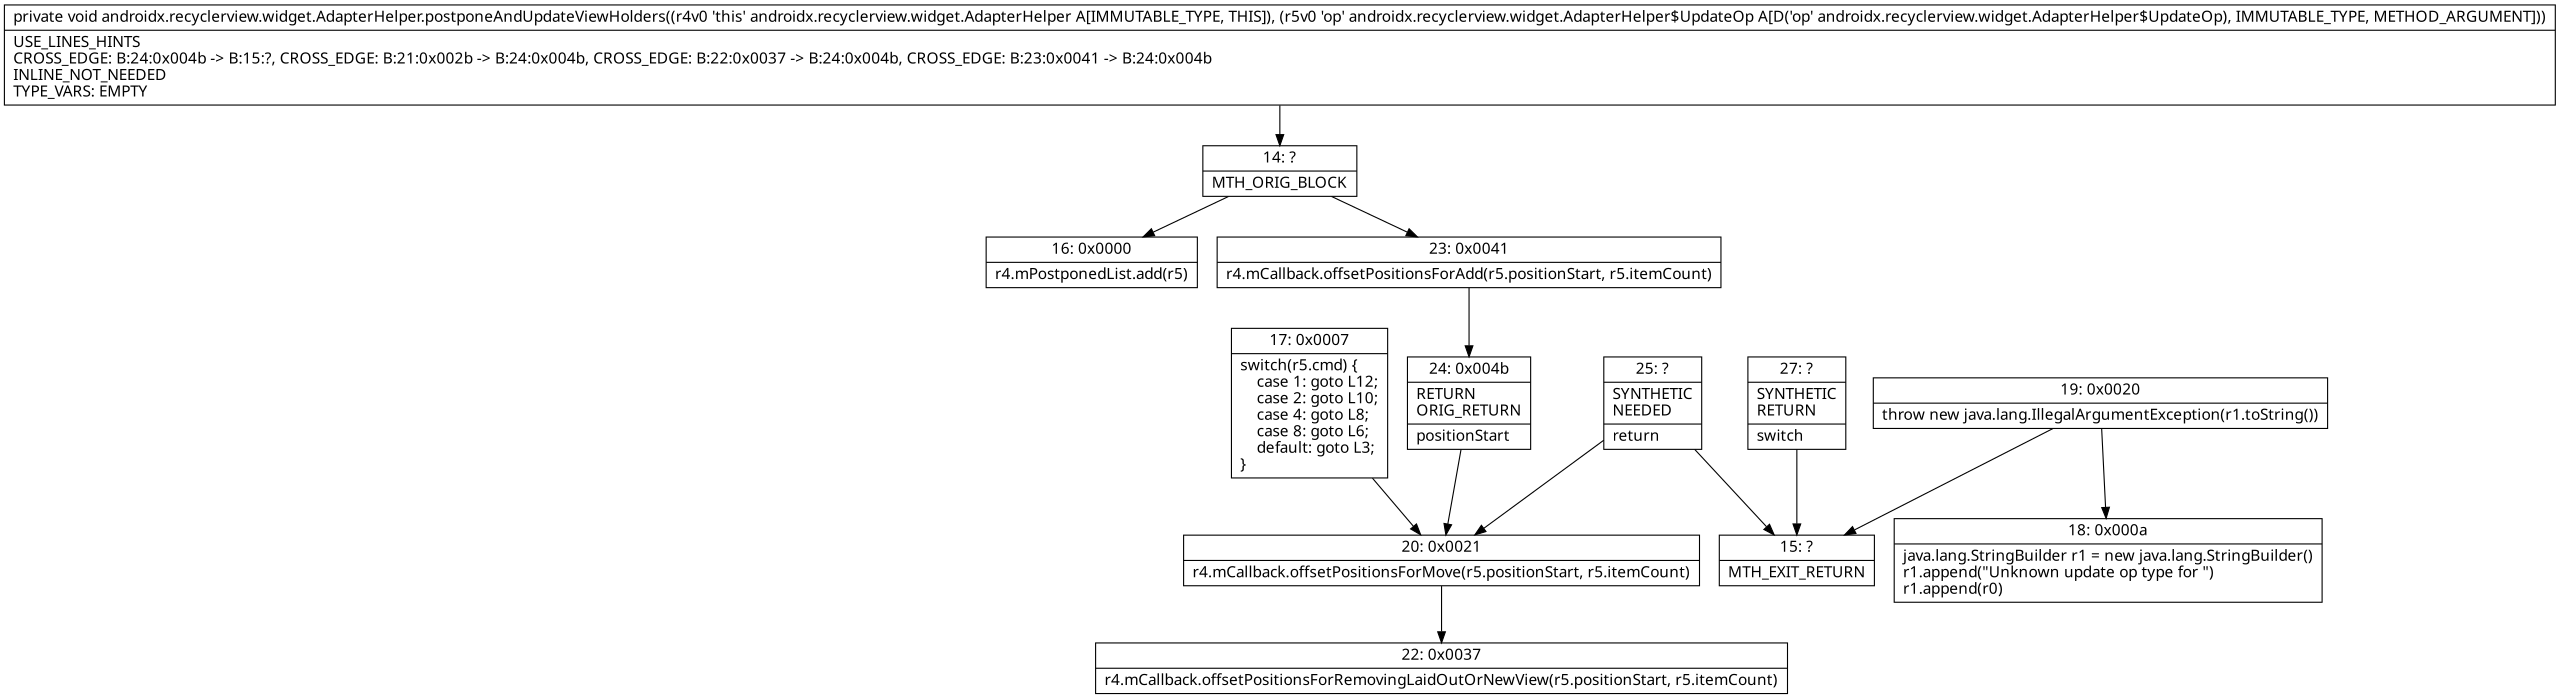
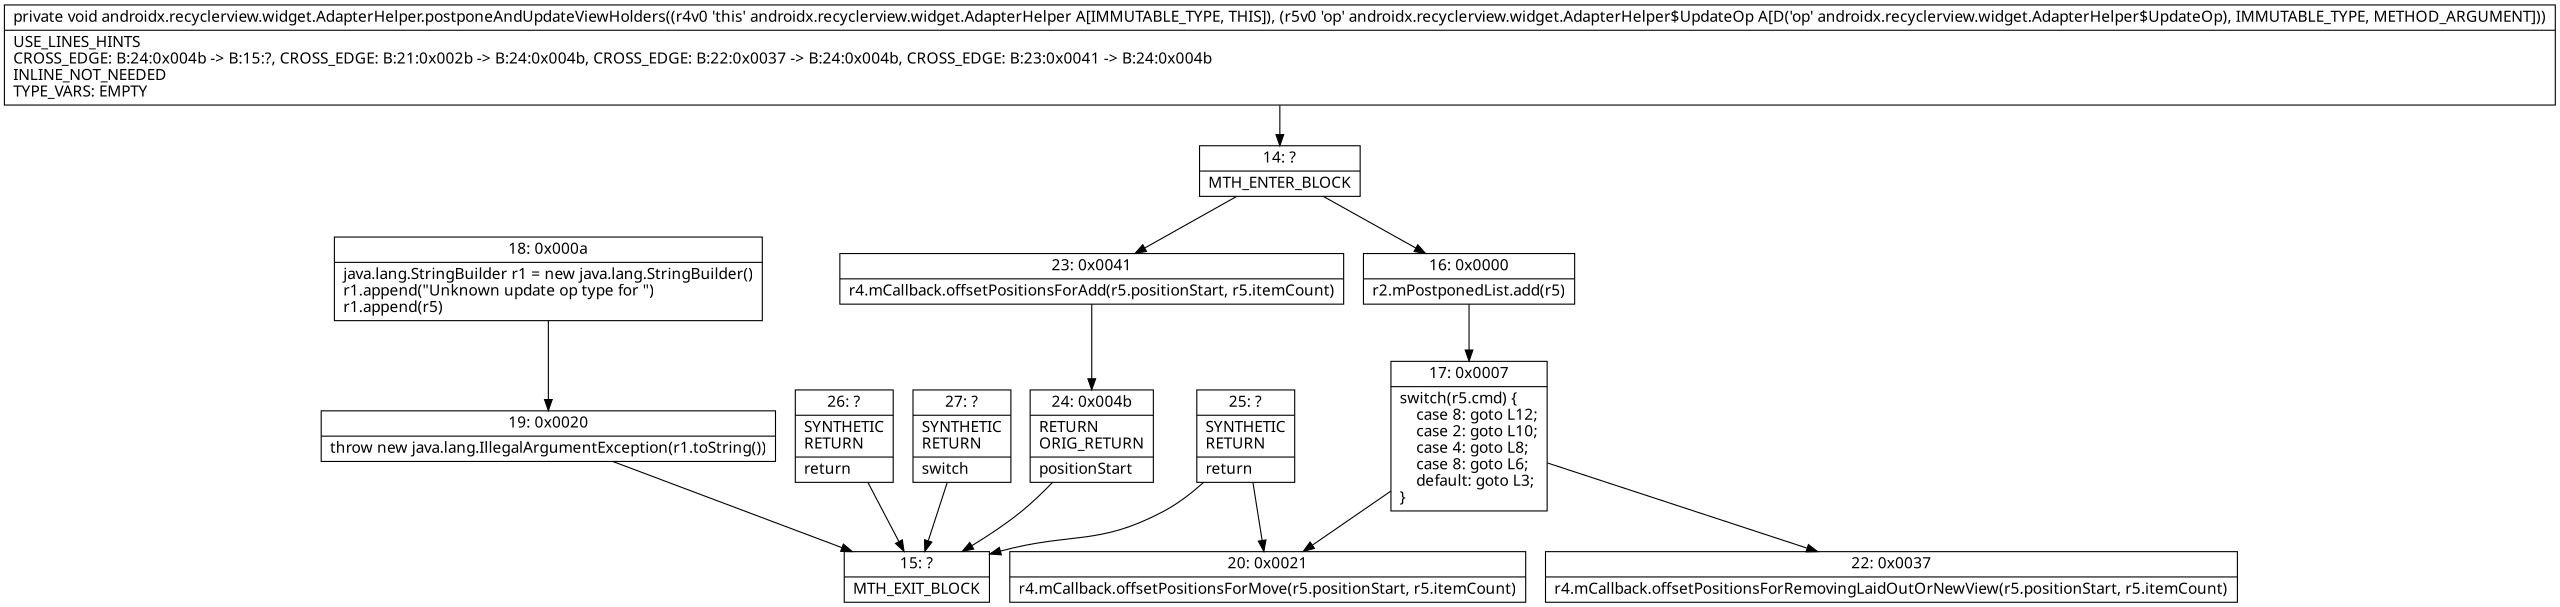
(1280, 183) -> (1280, 183)
(1092, 274) -> (1469, 291)
none -> (1469, 327)
(1310, 382) -> (1469, 415)
(1643, 411) -> (1236, 444)
none -> (844, 436)
(2104, 468) -> (548, 360)
(1454, 487) -> (1014, 517)
(1797, 573) -> (917, 589)
(1953, 589) -> (393, 307)
(1442, 609) -> (1677, 506)
